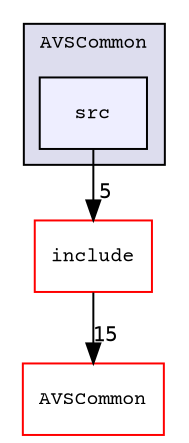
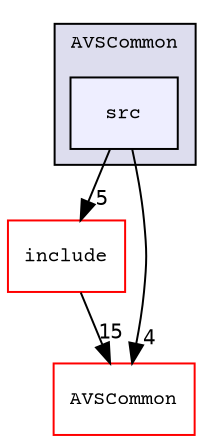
none -> (146, 246)
